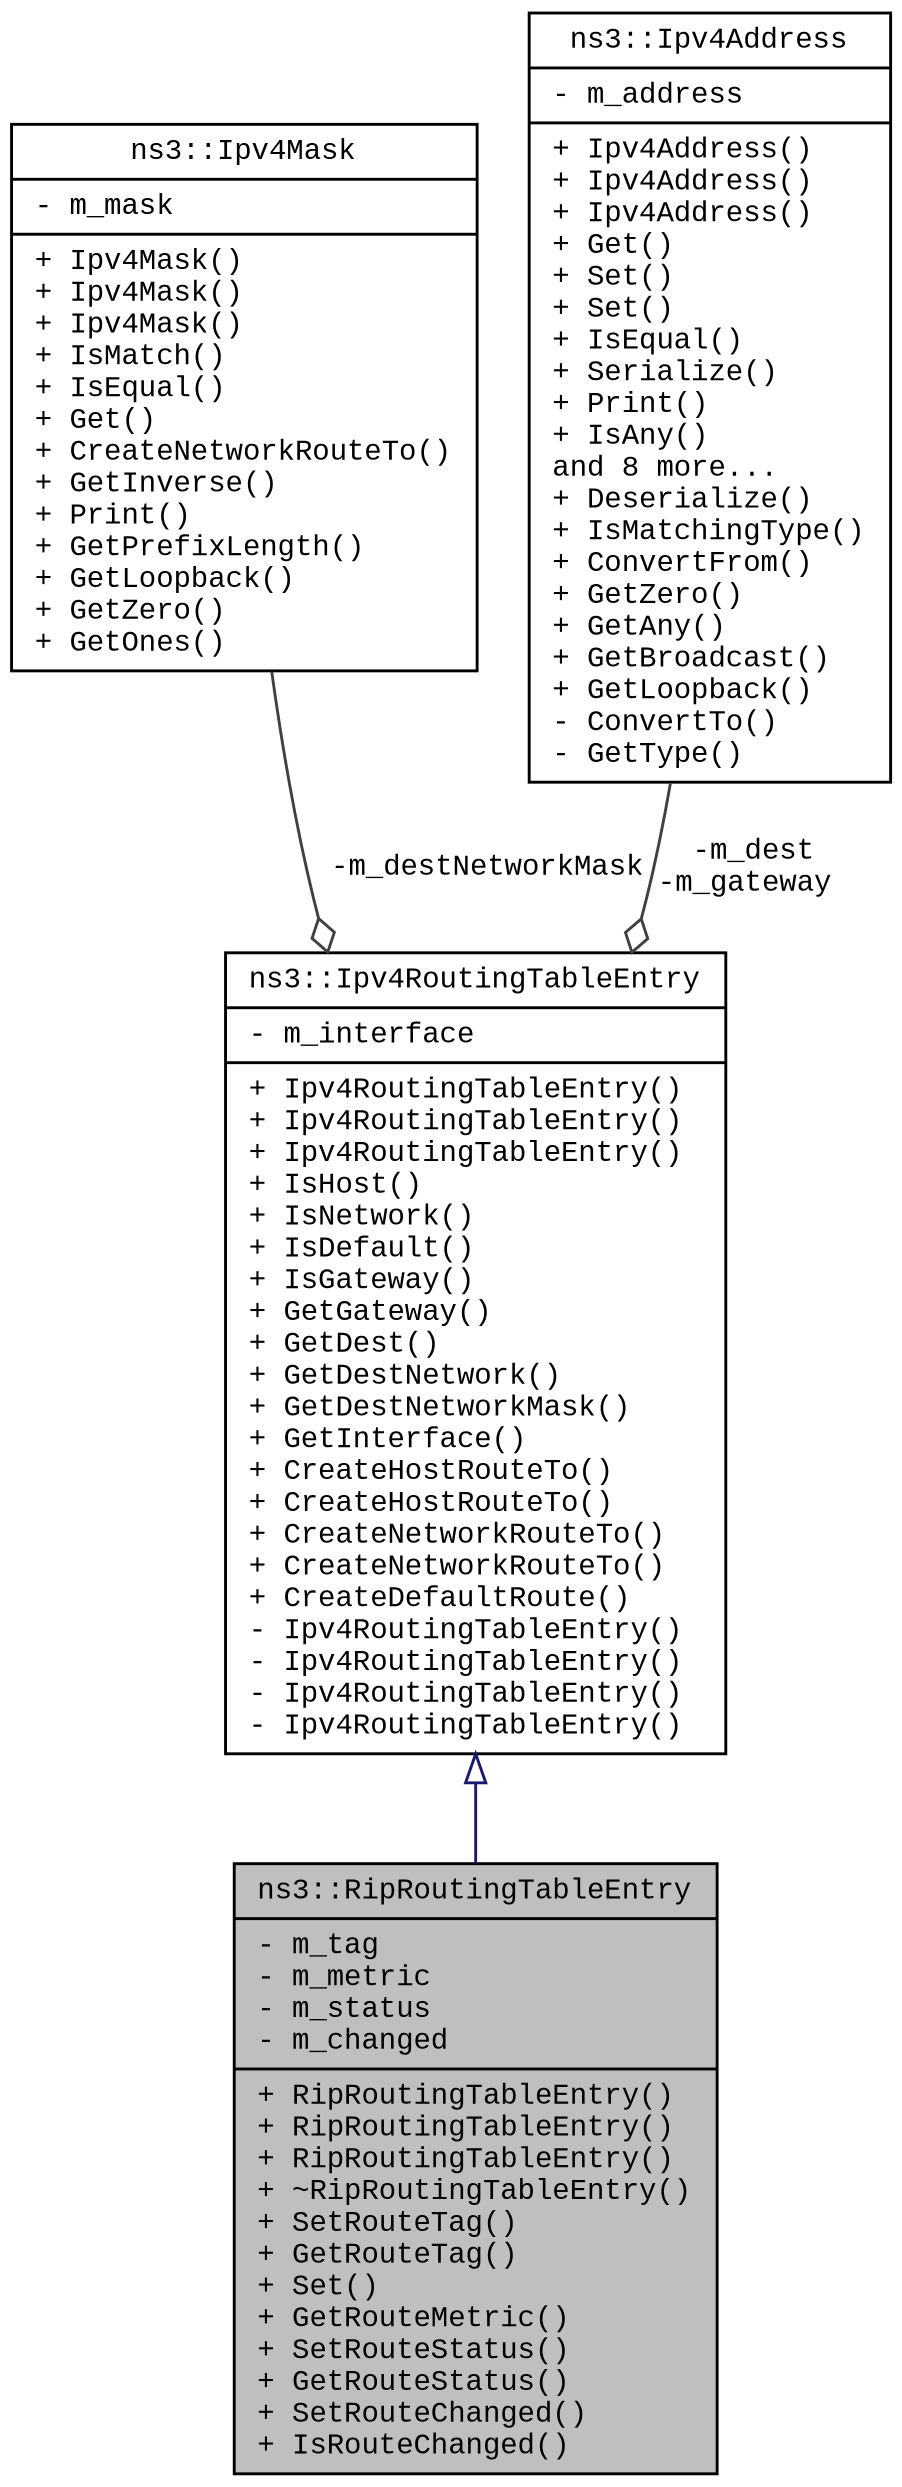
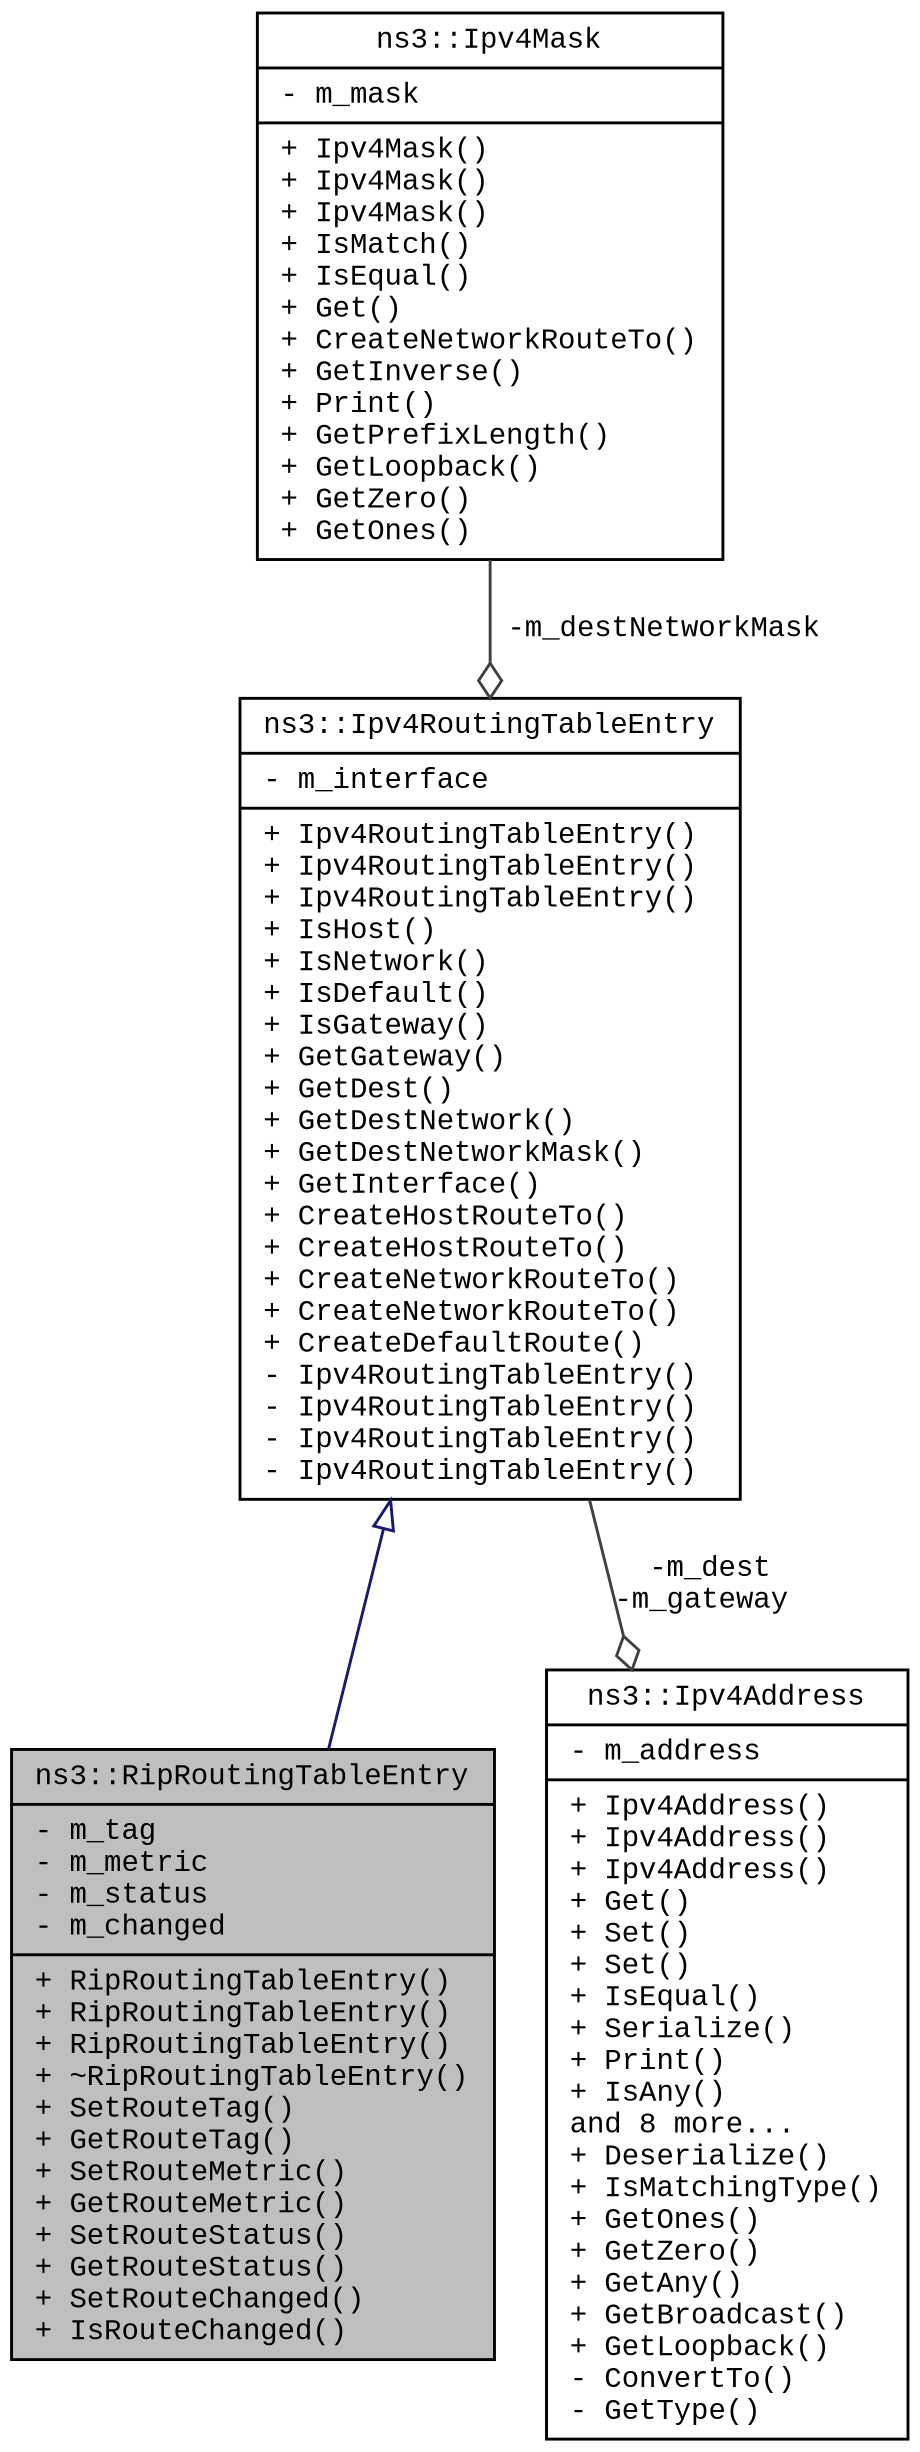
(684, 562) -> (667, 2219)
(657, 851) -> (607, 1568)
(320, 2286) -> (192, 2172)
